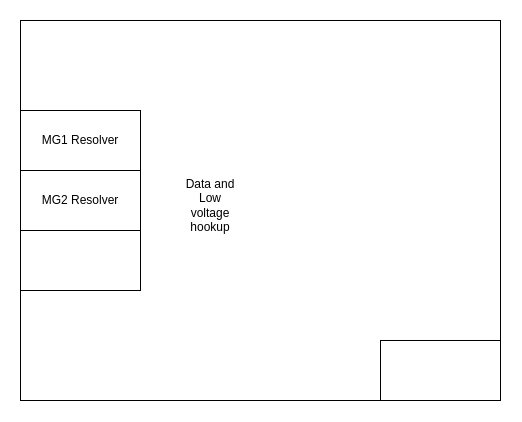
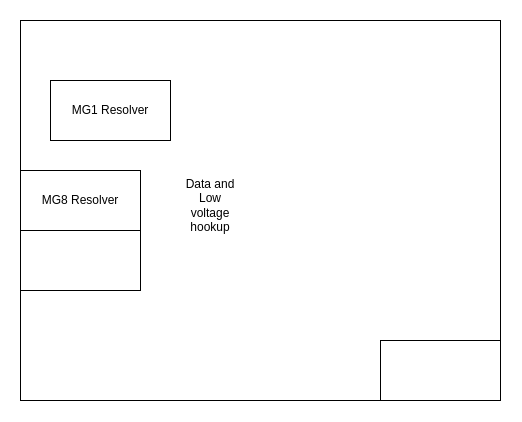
(81, 141) -> (111, 111)
(81, 201) -> (81, 201)
